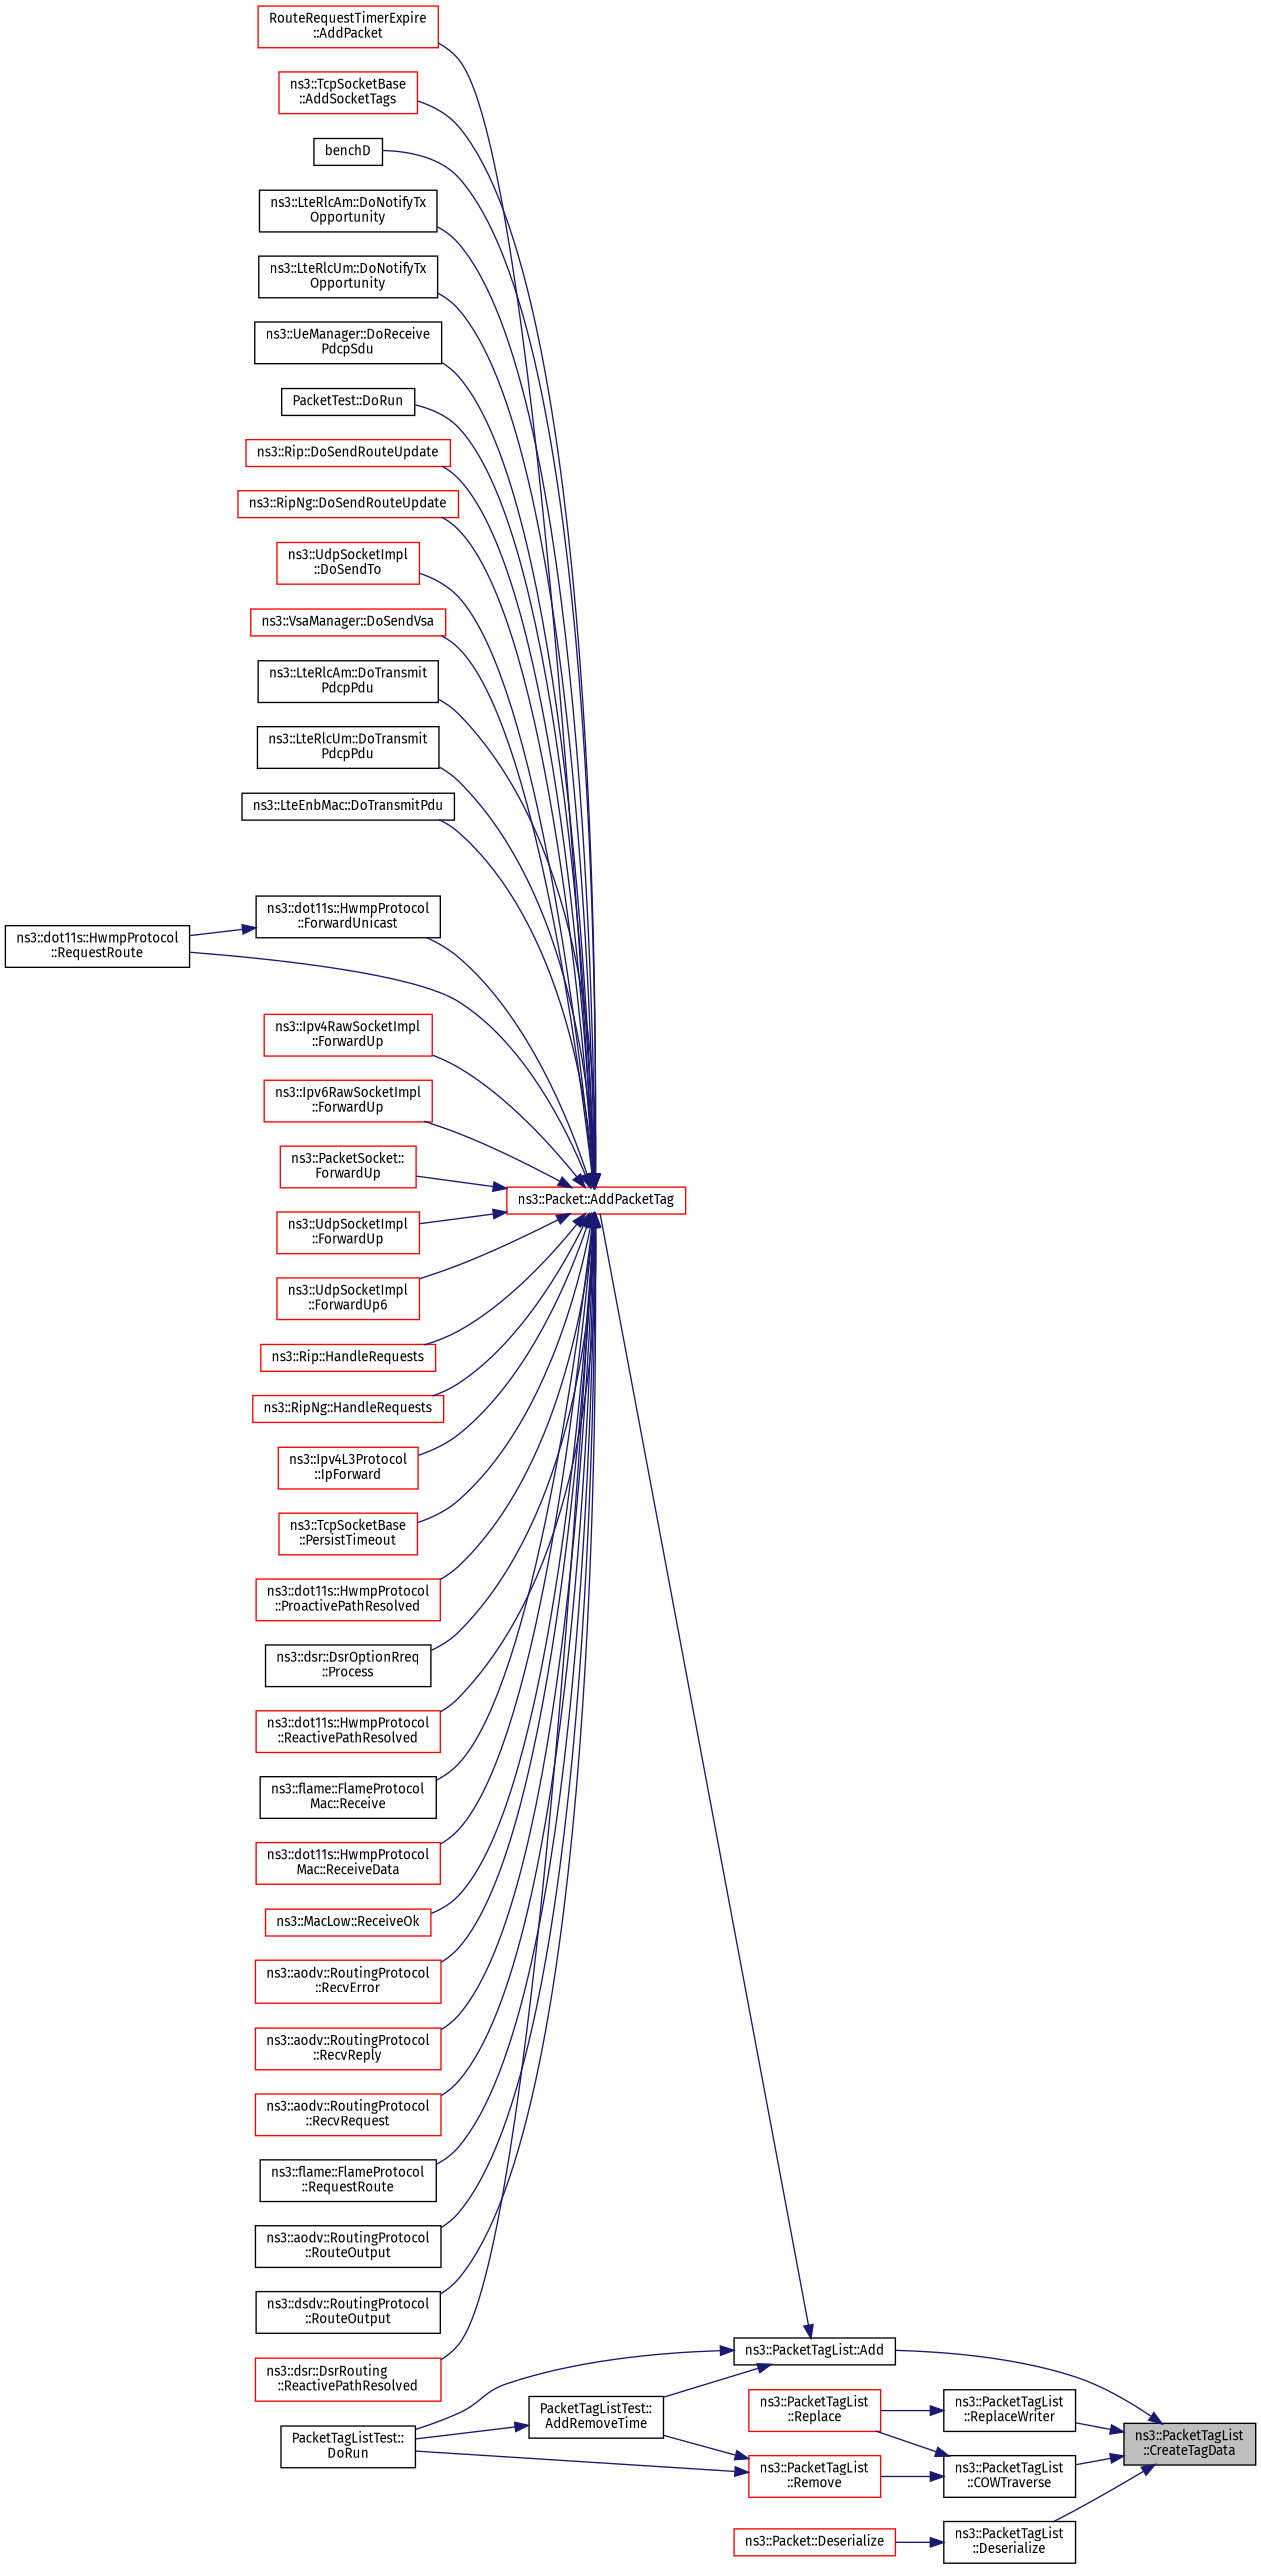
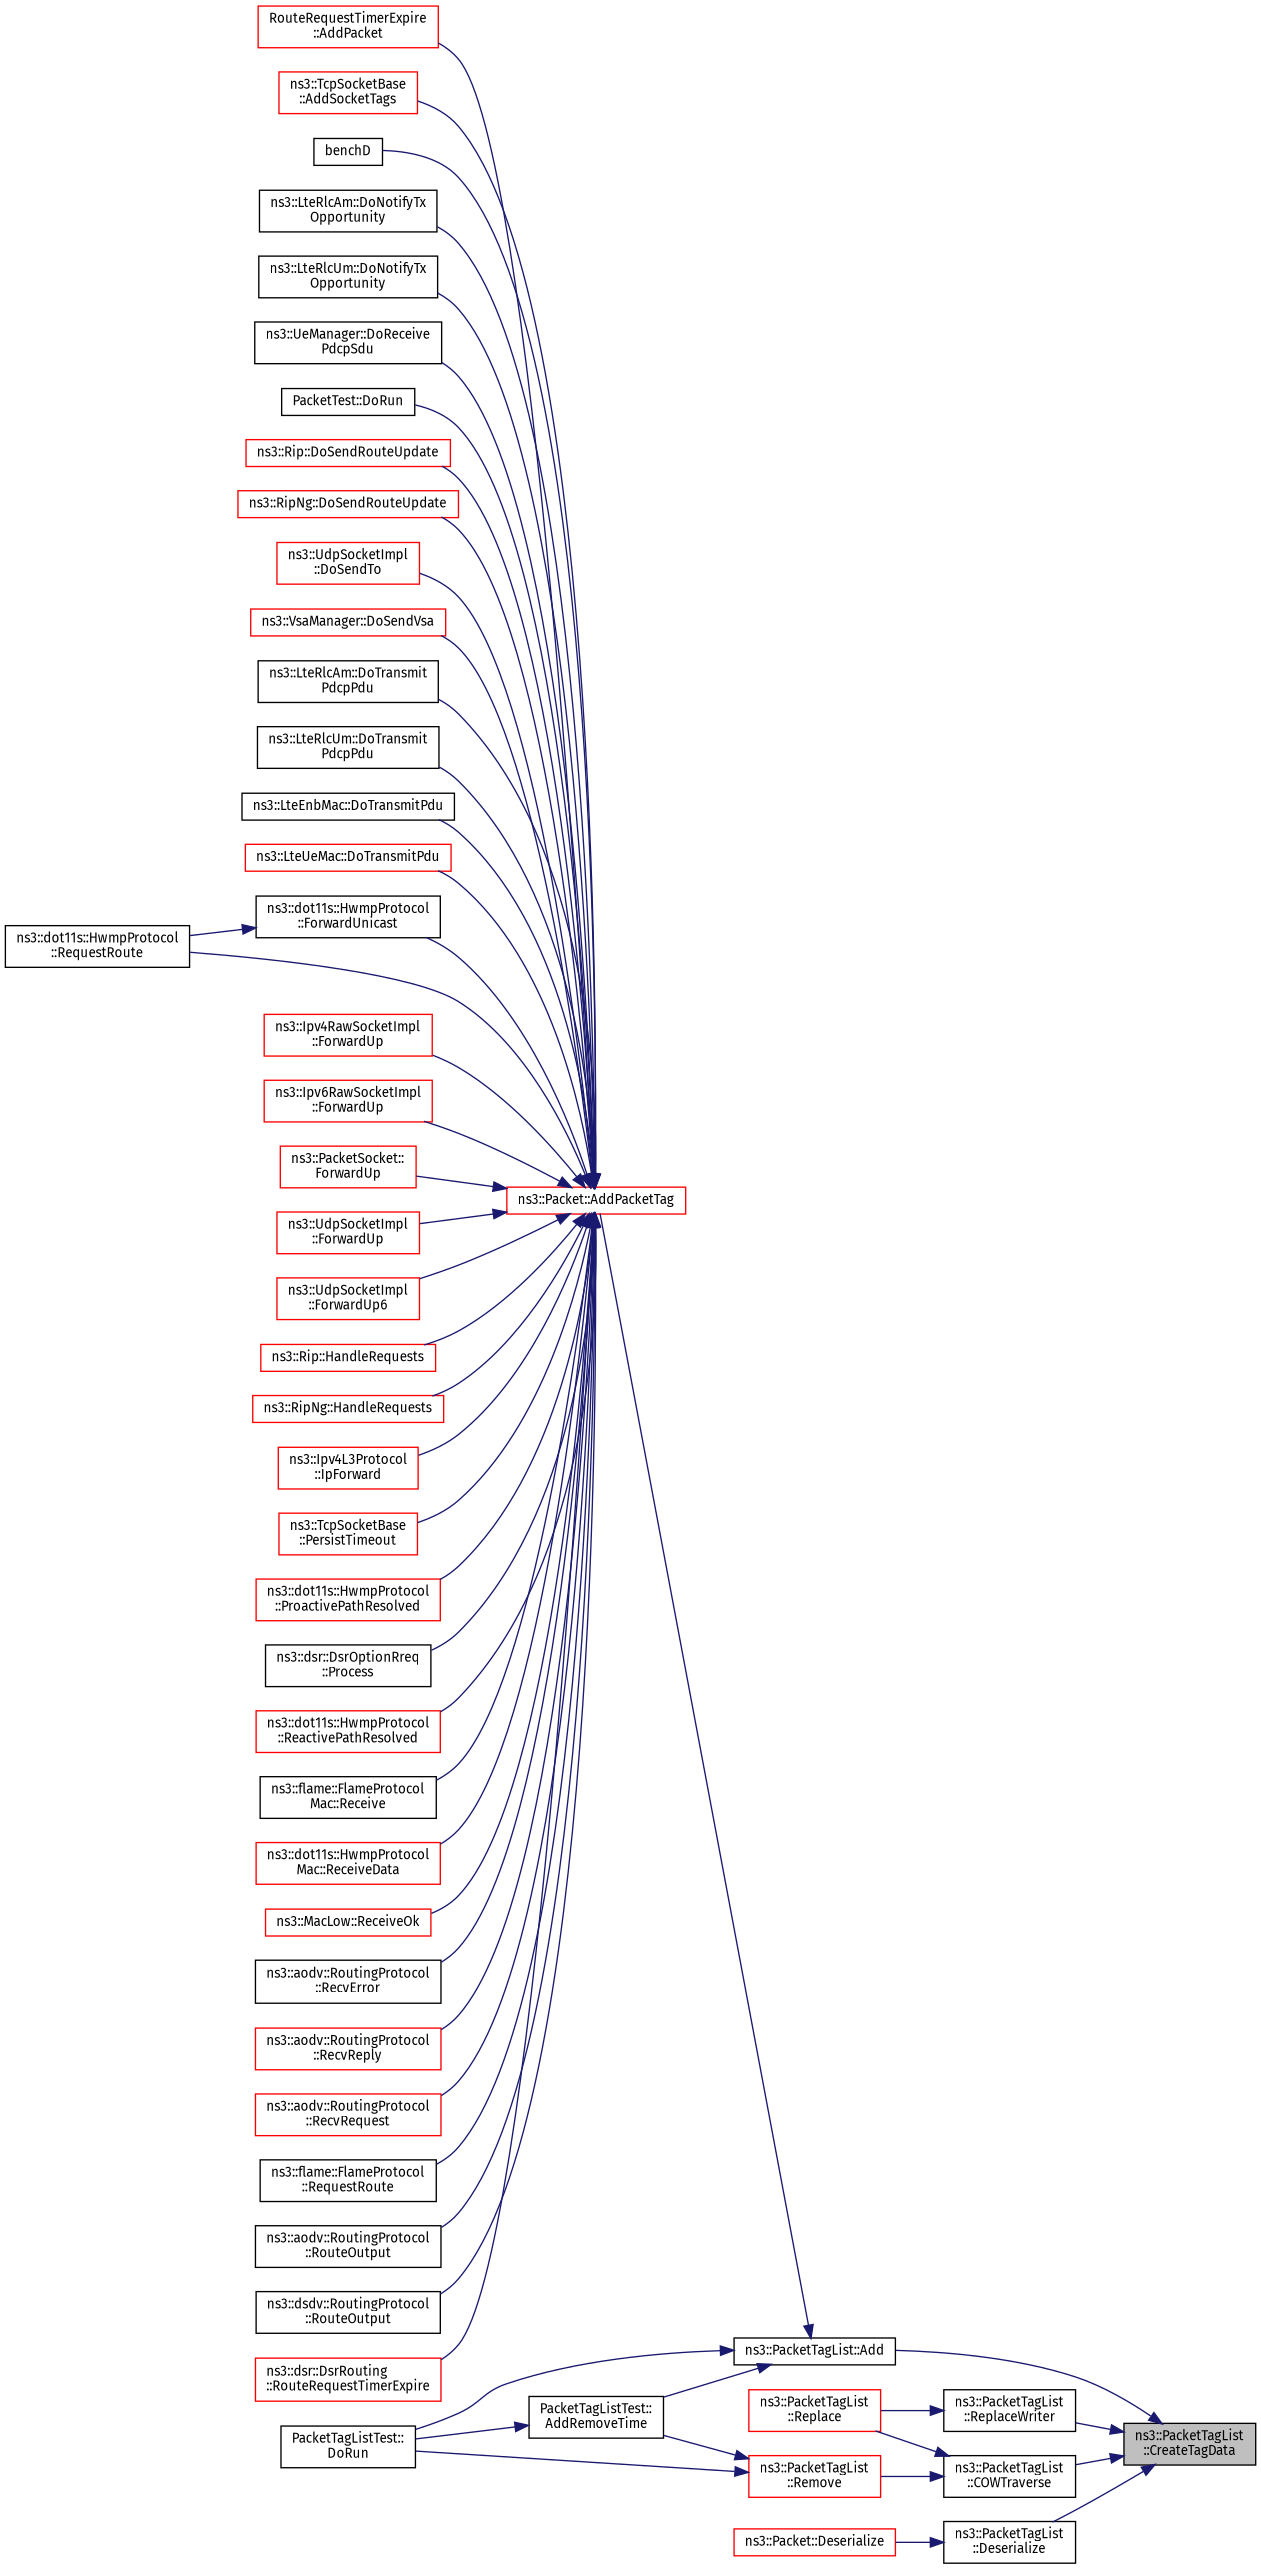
none -> (348, 858)
(348, 1982) -> (348, 1982)
(348, 2380) -> (348, 2380)
